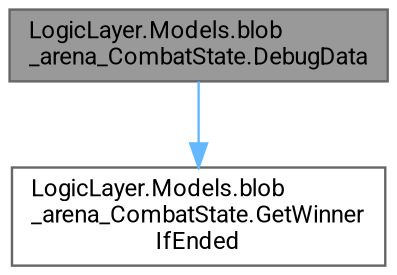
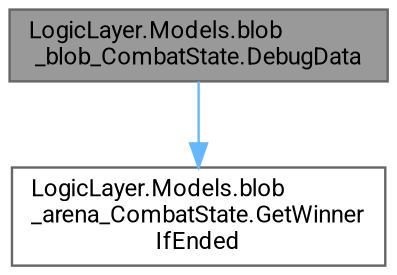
(199, 45) -> (199, 45)
